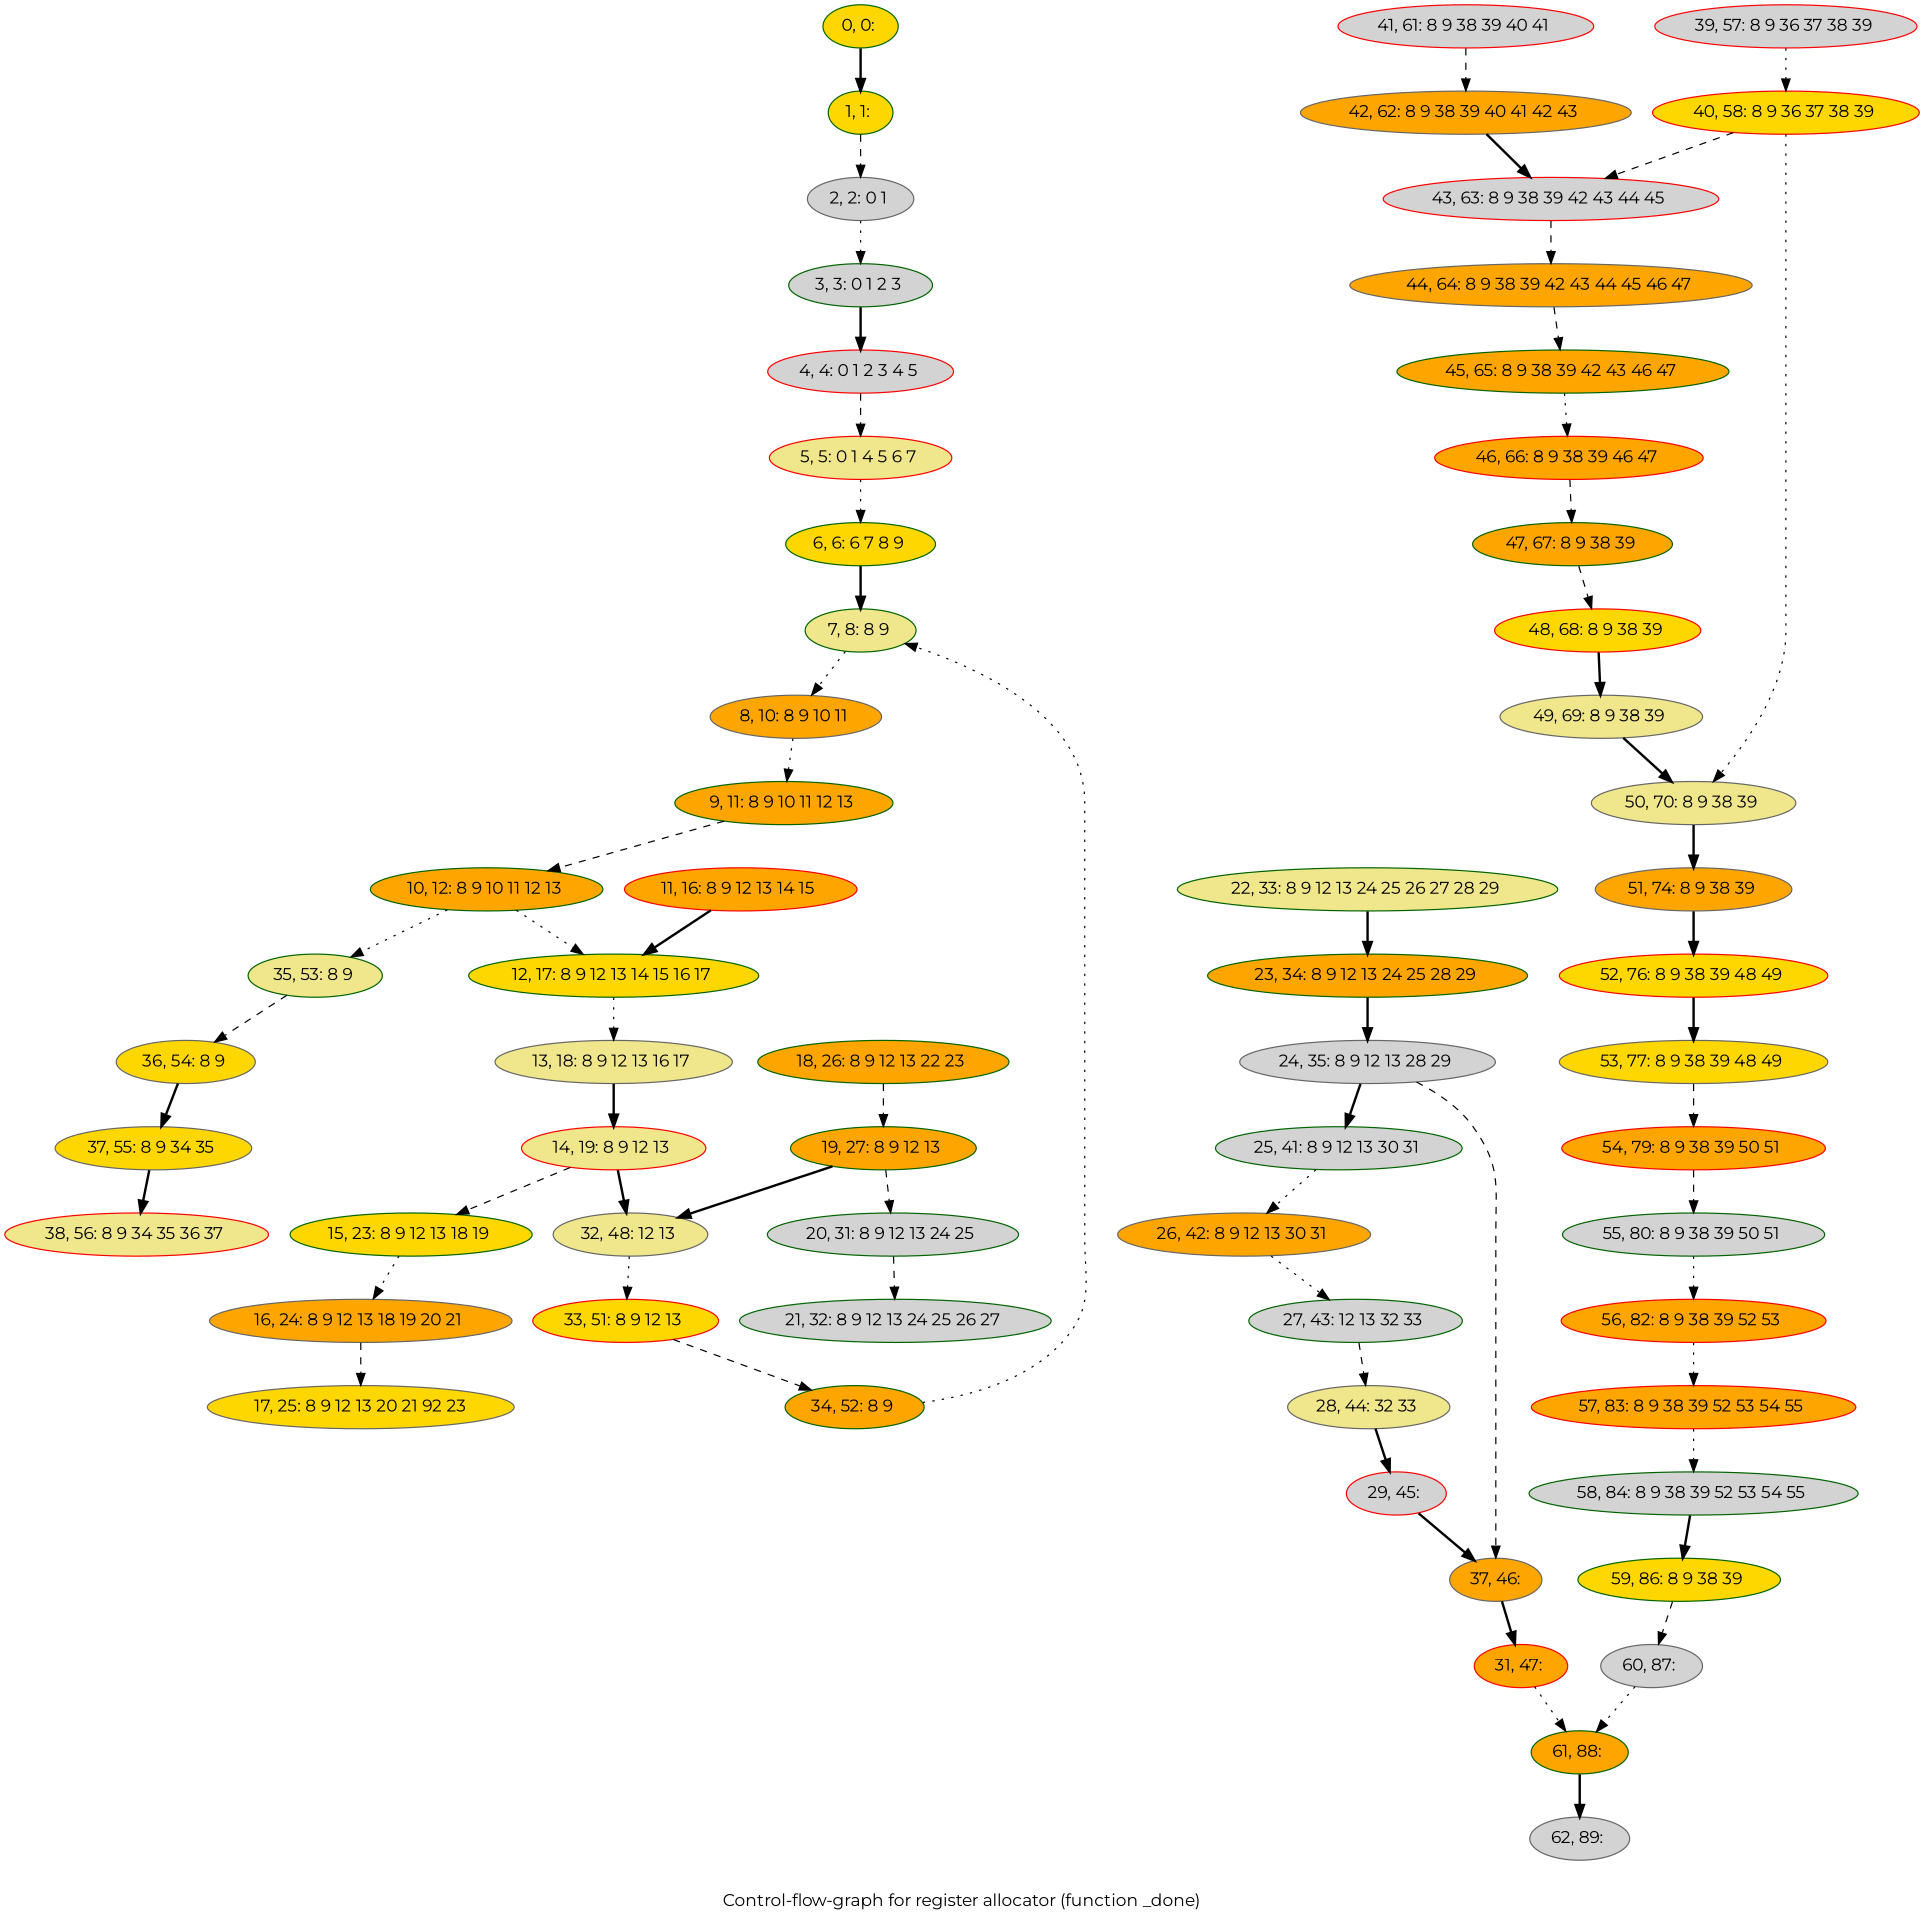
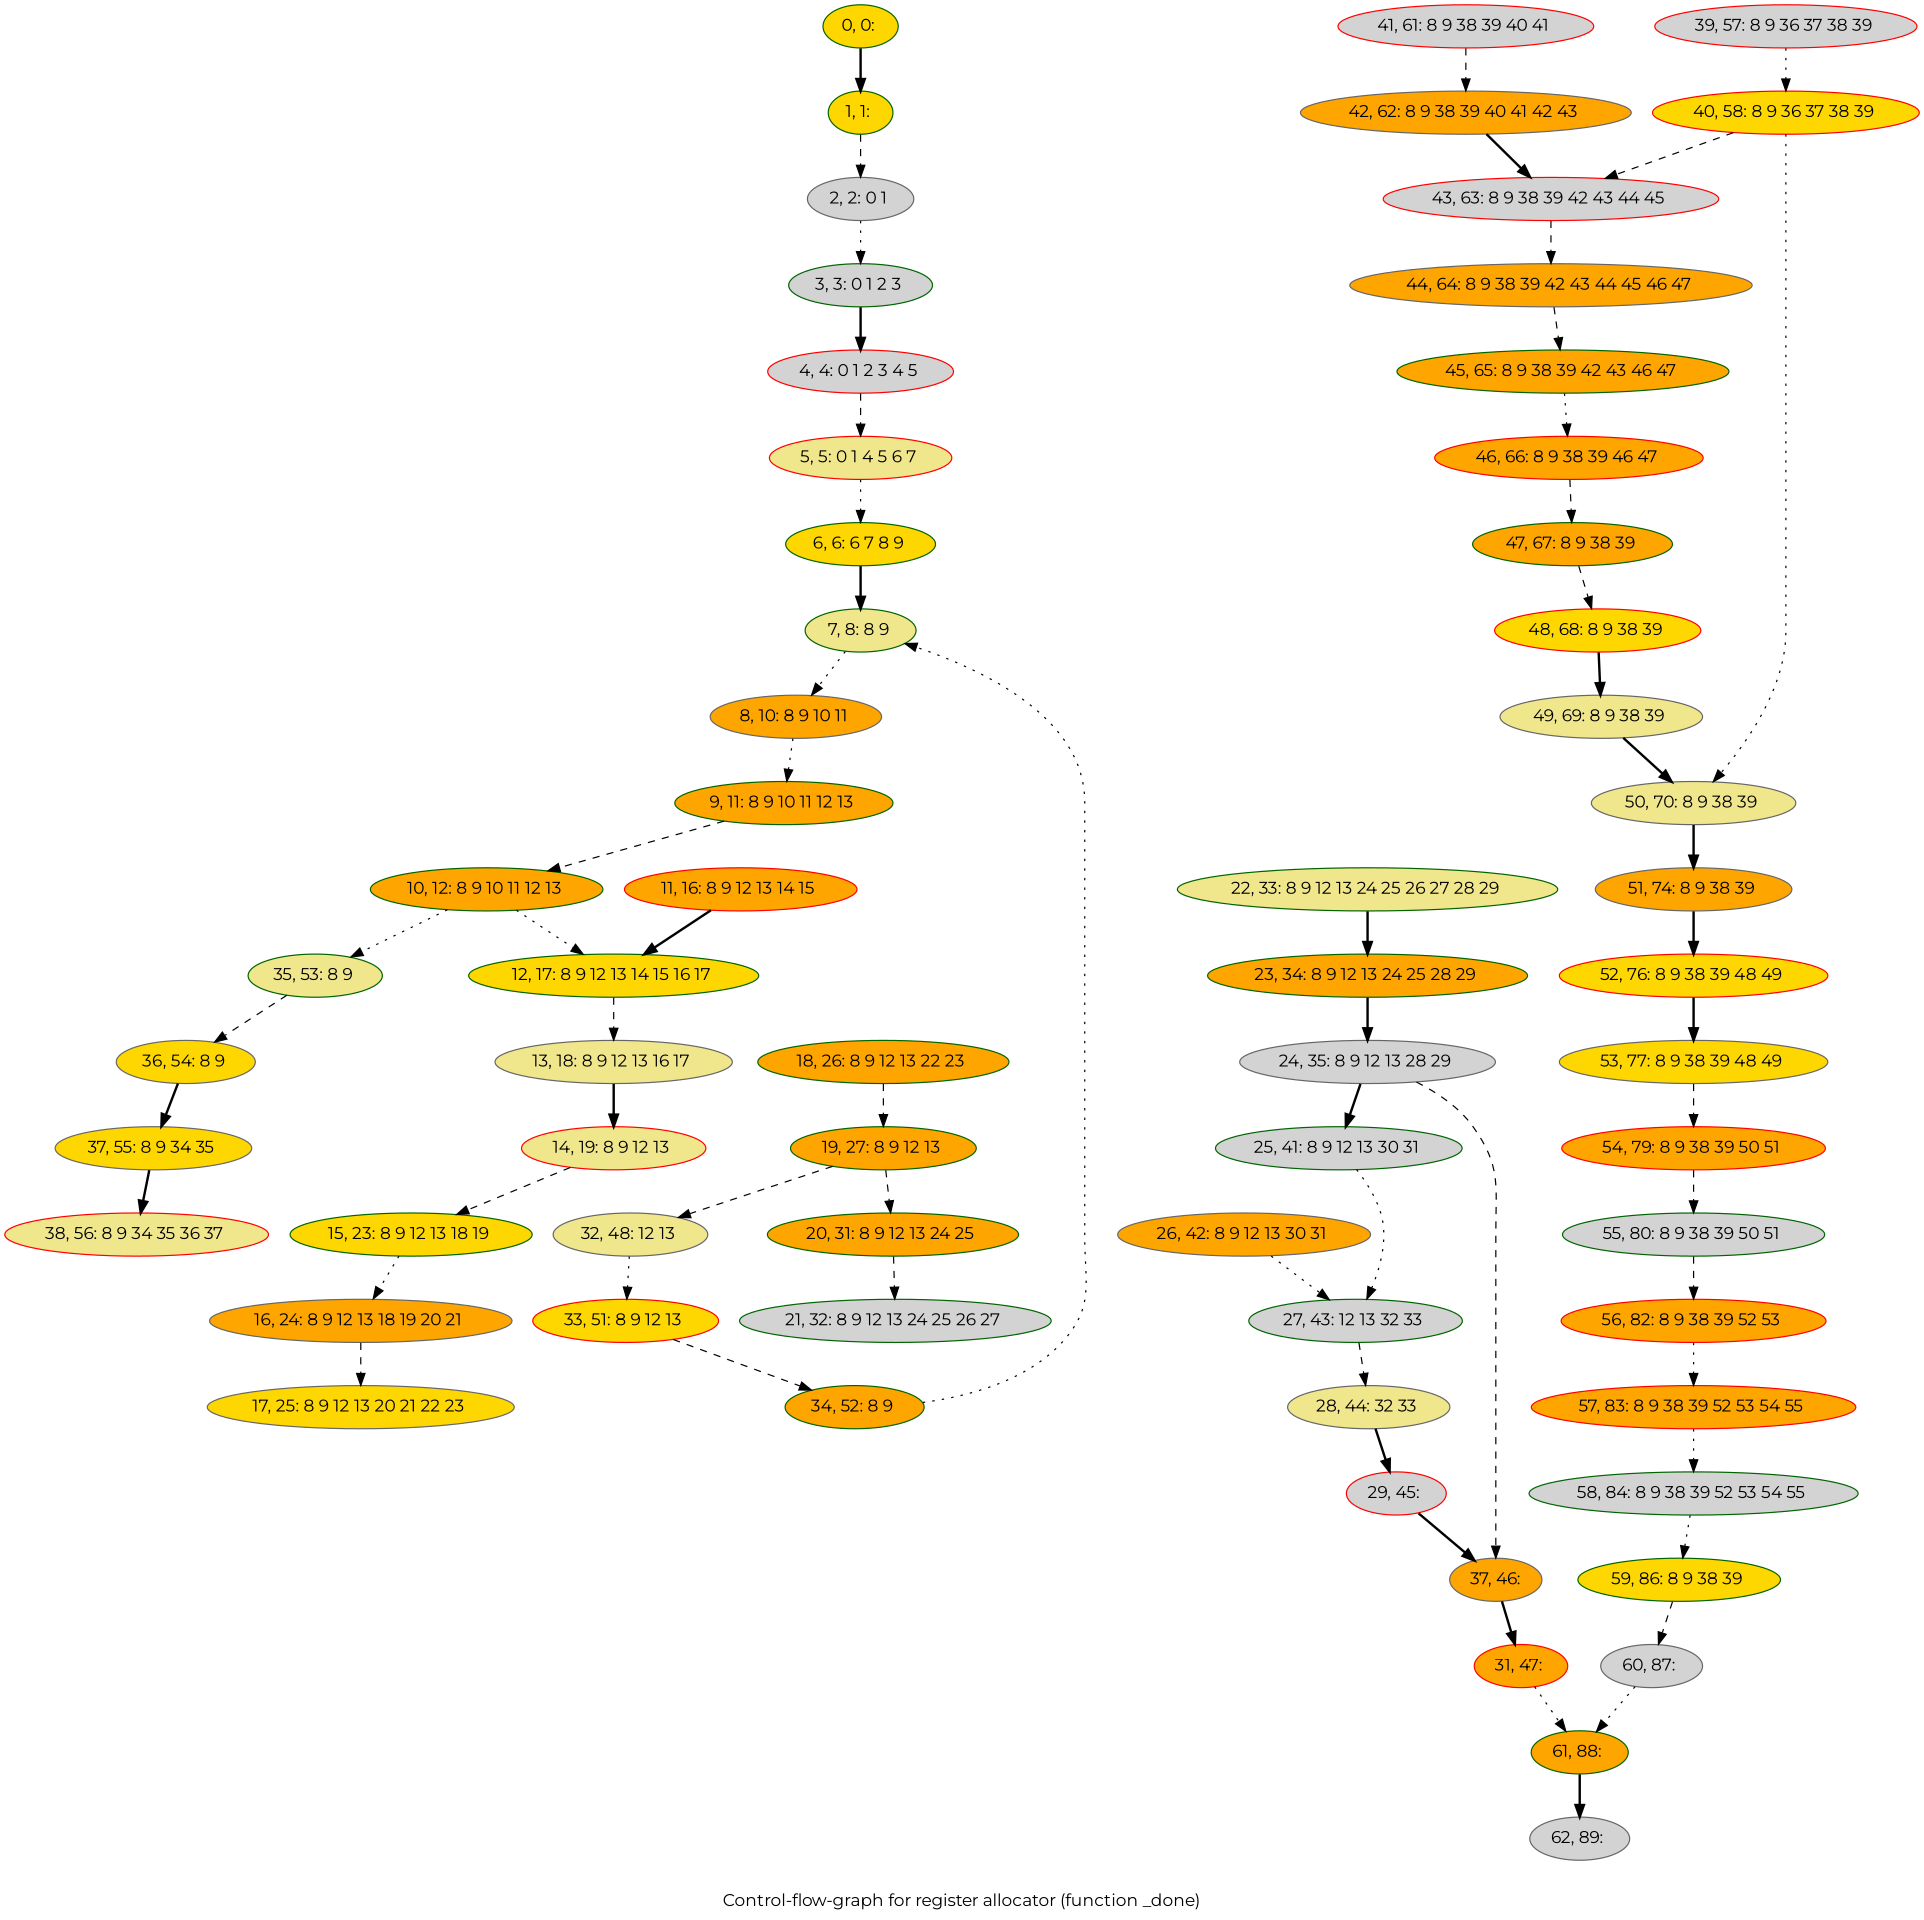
(614, 1013) -> (614, 1013)
(621, 1186) -> none
(1296, 1187) -> (1383, 1226)
(761, 1190) -> (761, 1190)
(893, 1235) -> (893, 1235)
(1694, 1272) -> (1694, 1272)
(361, 1407) -> (361, 1407)
(1688, 1531) -> (1688, 1531)
